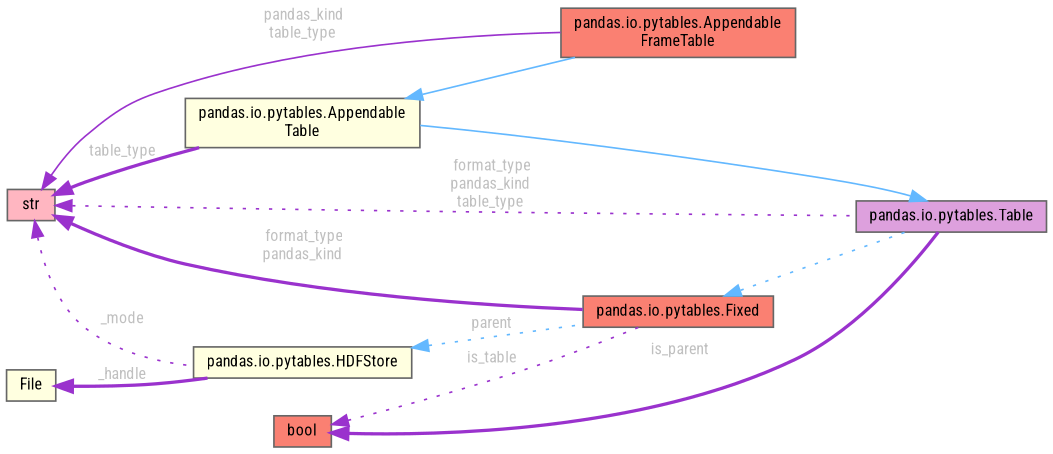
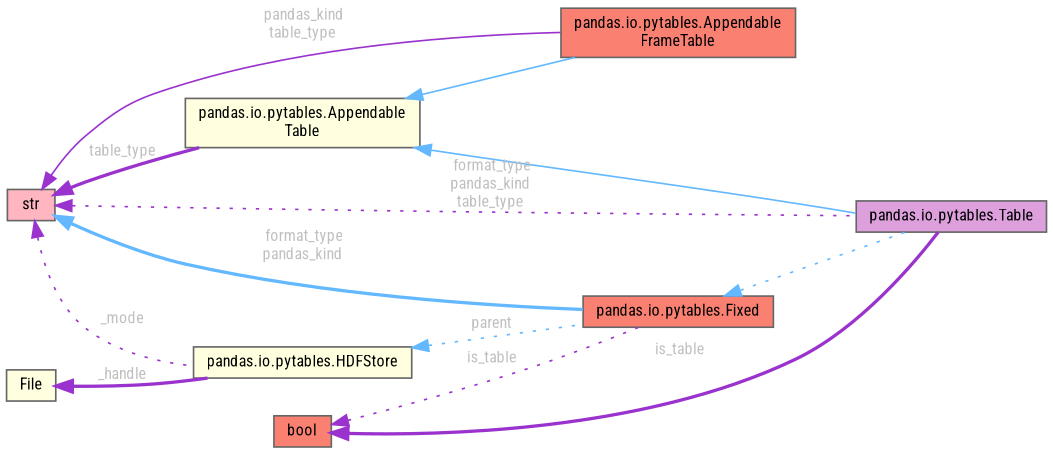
(666, 155) -> (644, 181)
(322, 288) -> (322, 288)
(678, 350) -> (678, 350)
